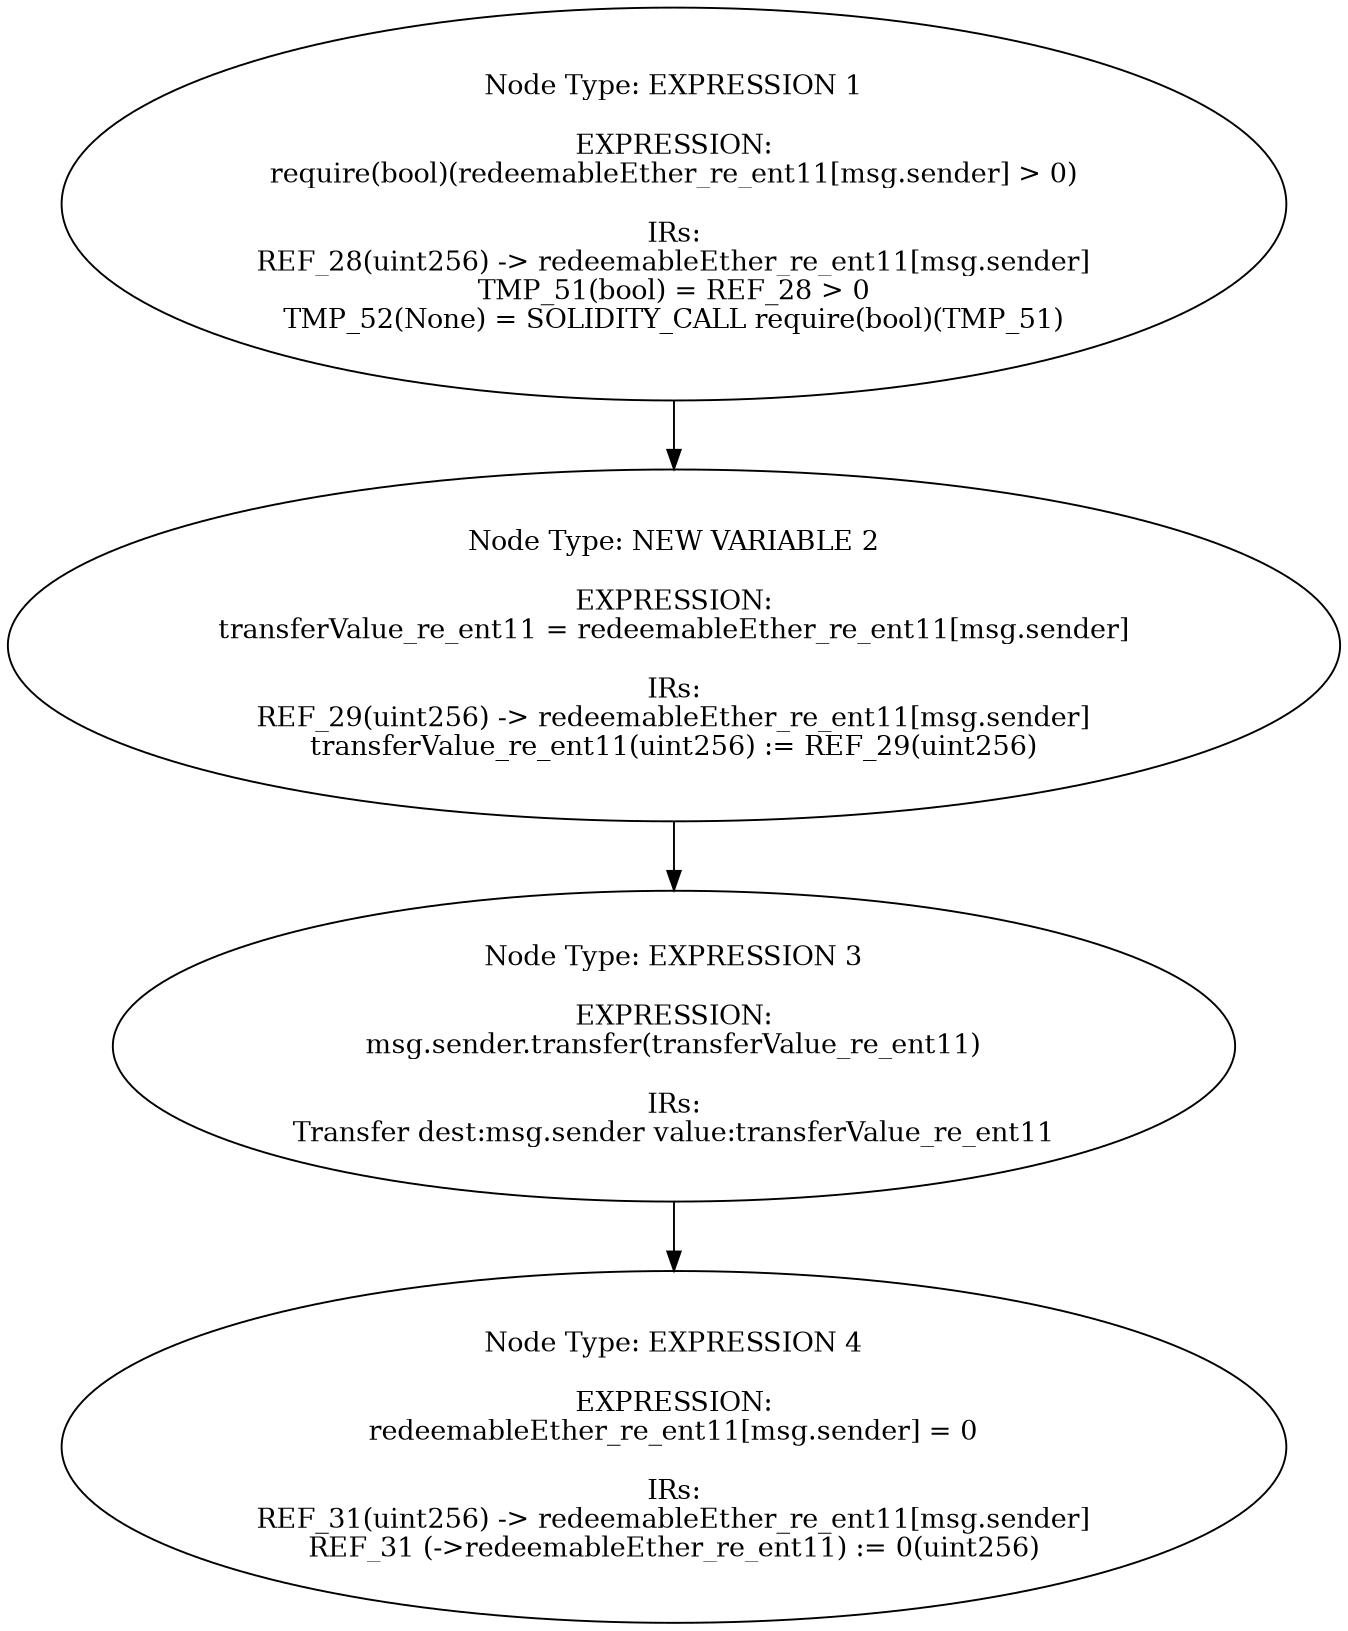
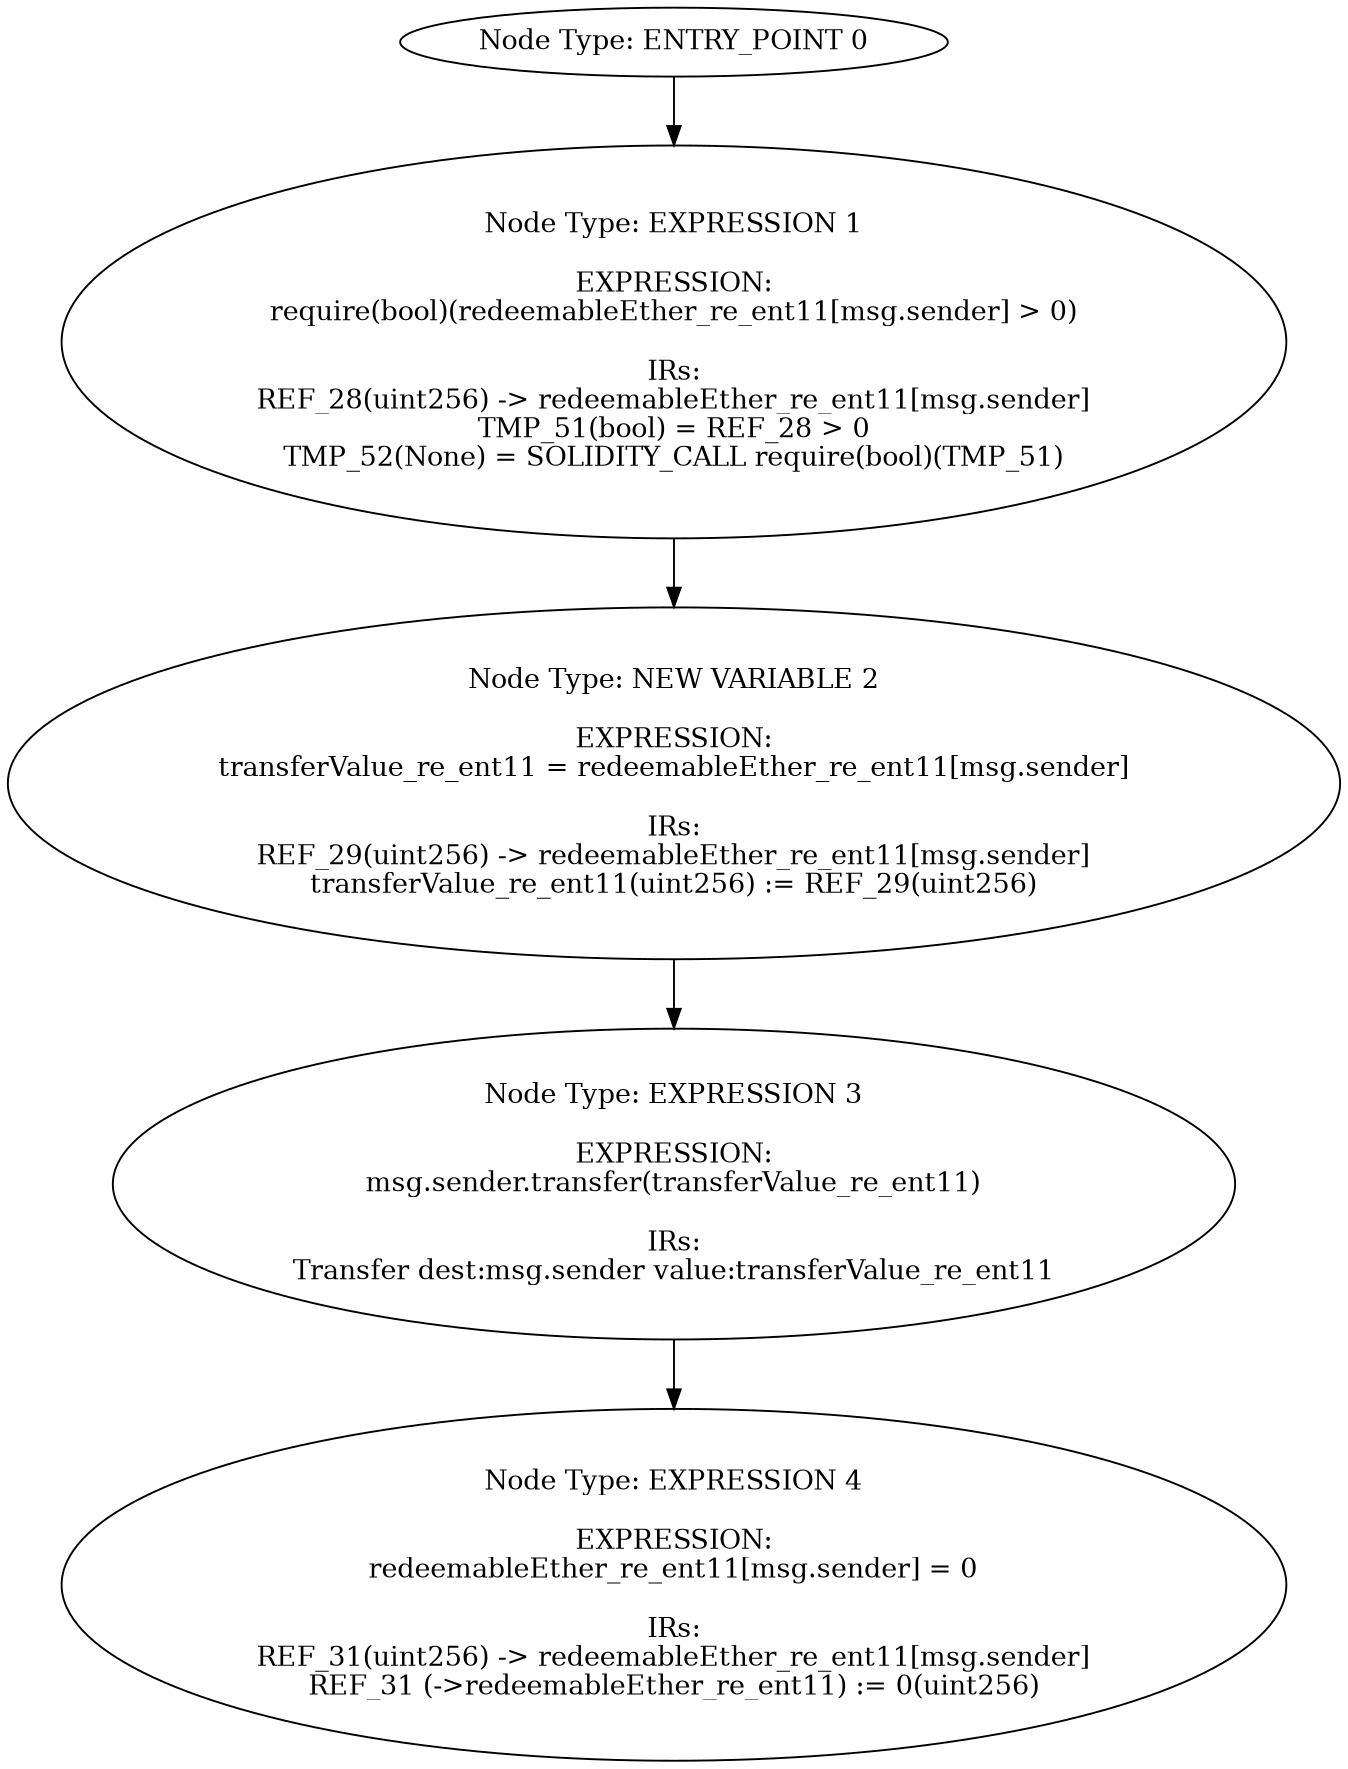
none -> (674, 42)
